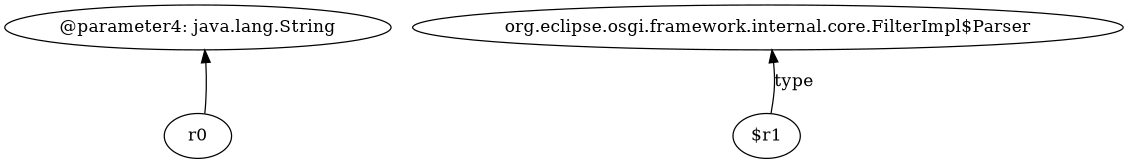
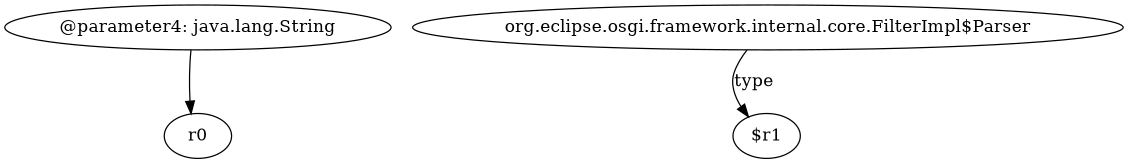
(206, 88) -> (190, 76)
(774, 88) -> (733, 77)
